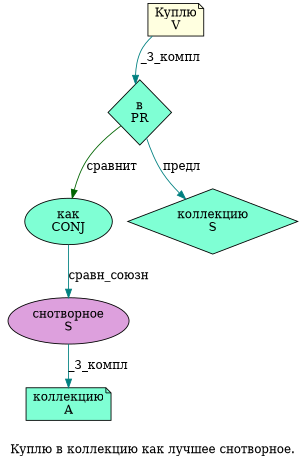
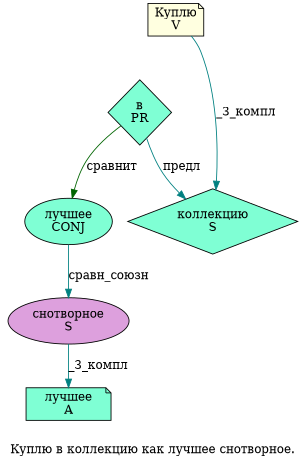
(140, 54) -> (214, 106)
(69, 221) -> (69, 221)
(69, 404) -> (69, 404)
